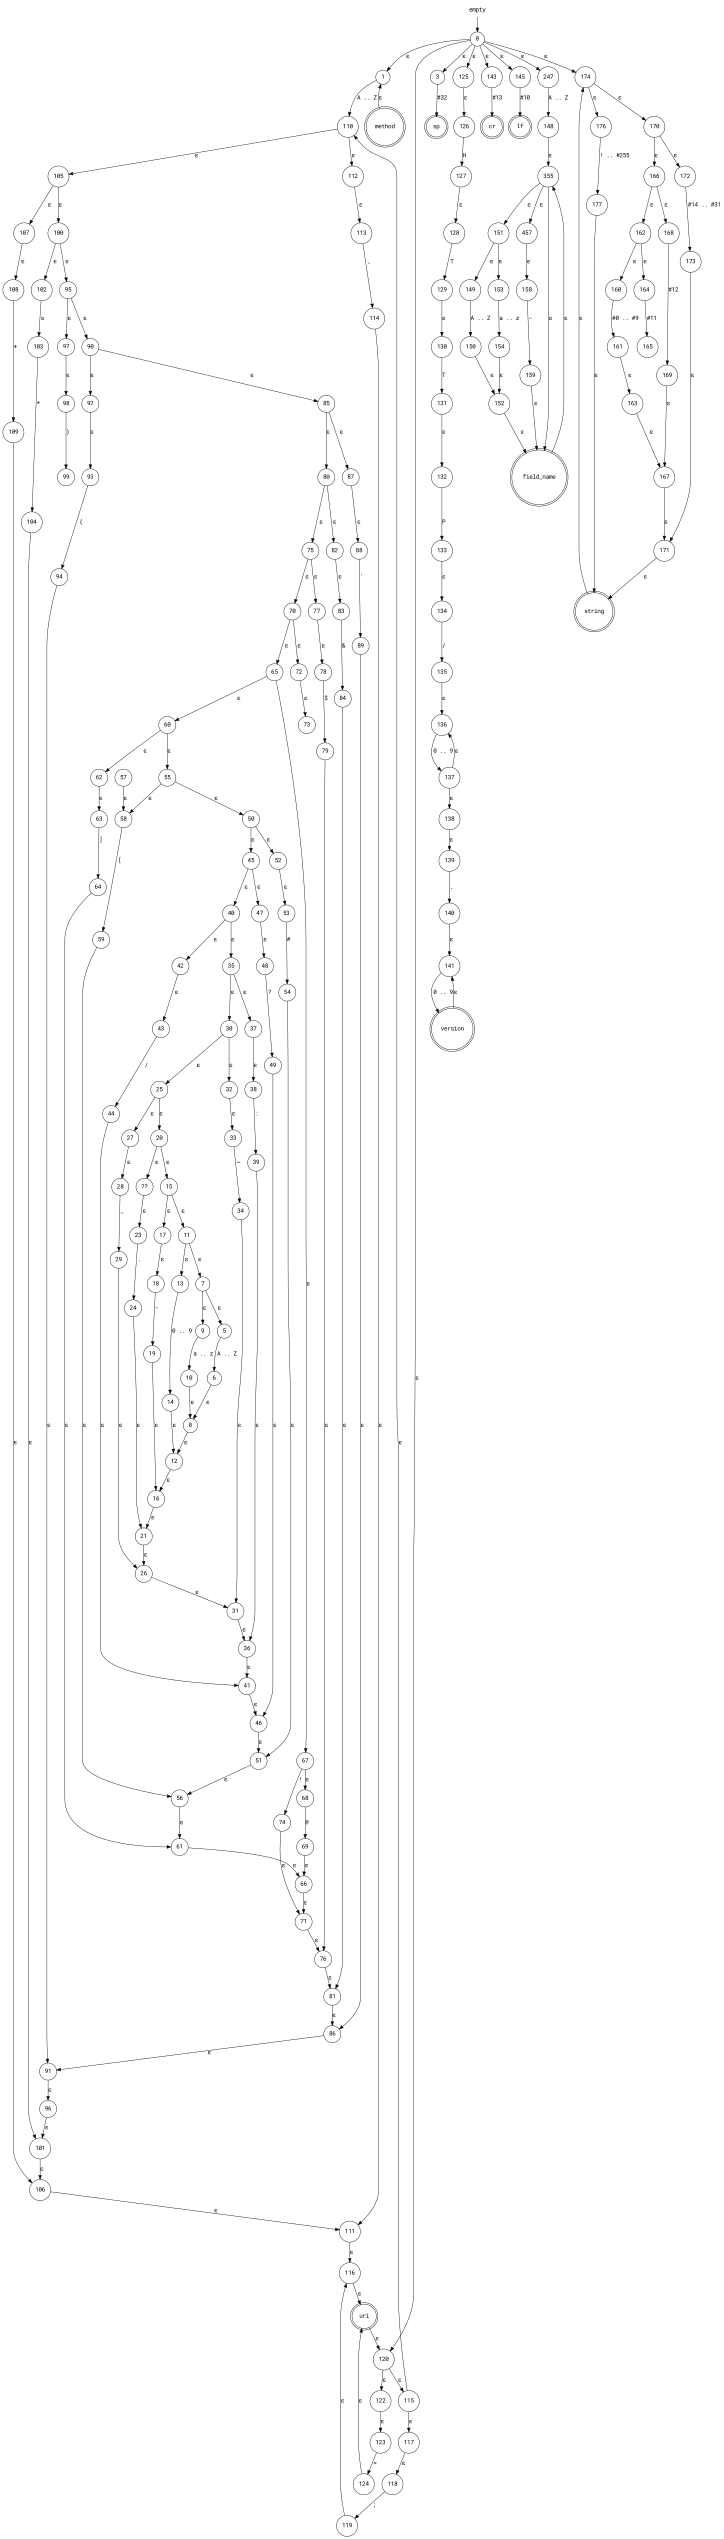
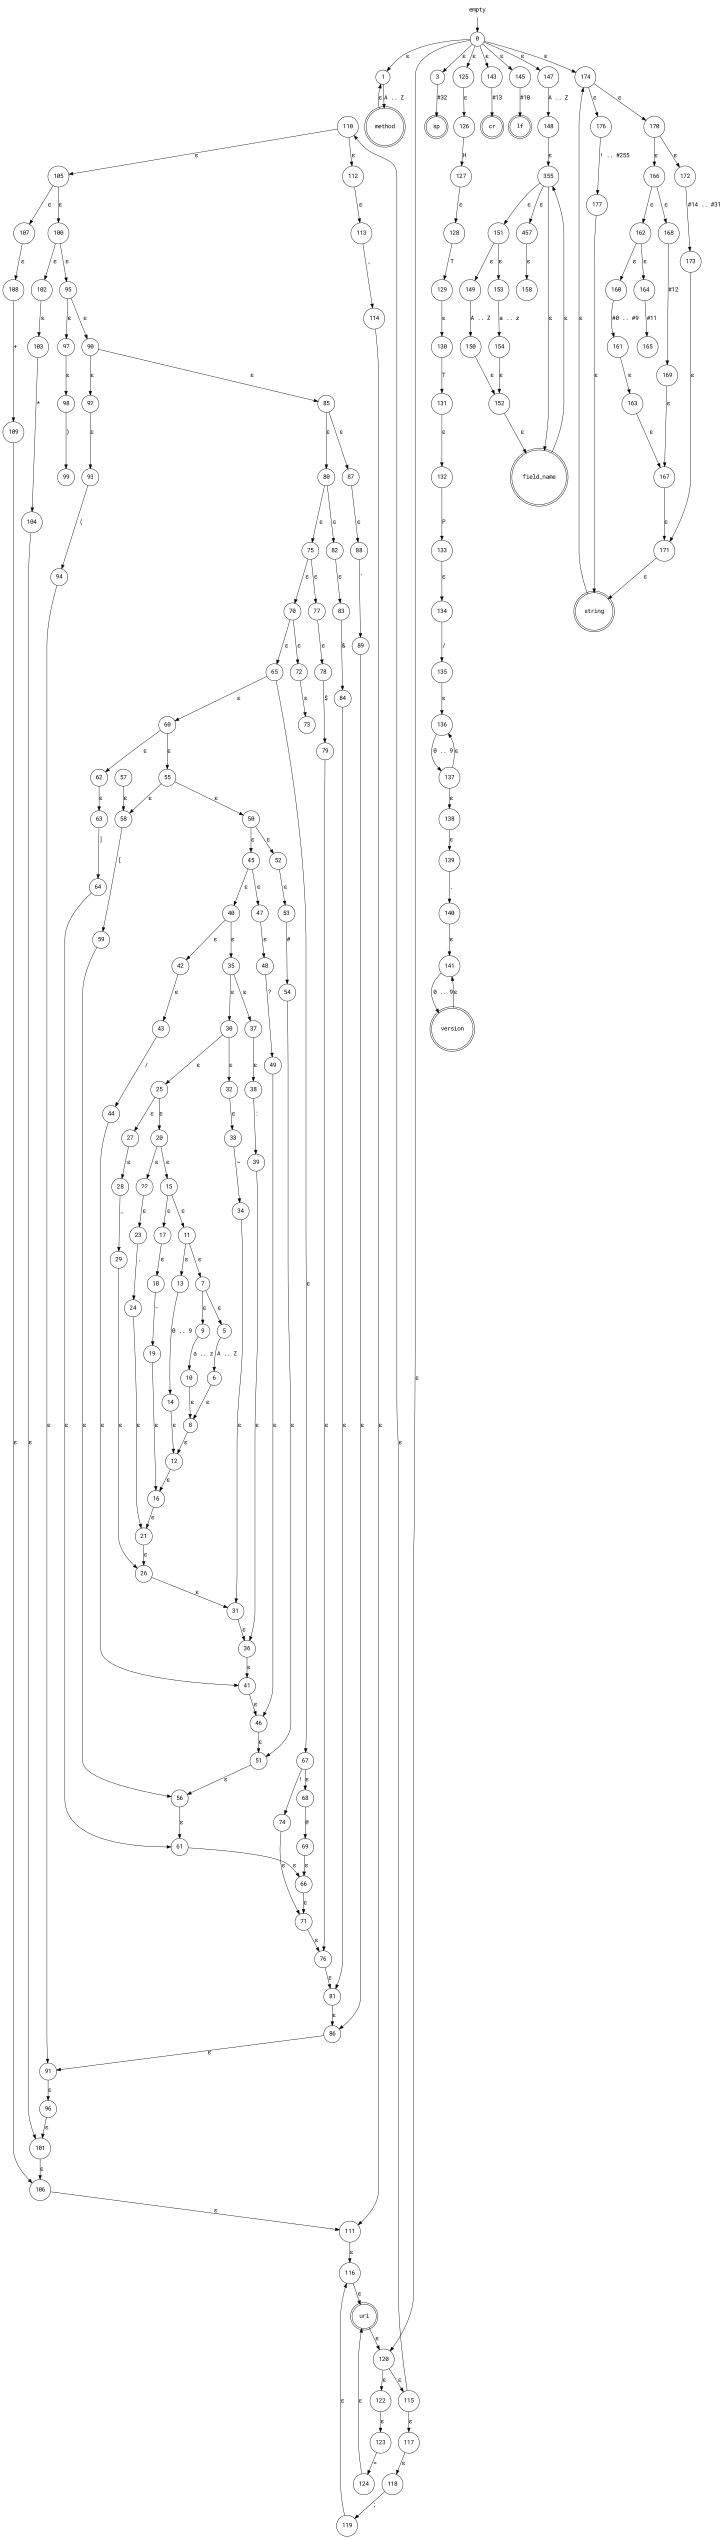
(548, 77) -> (548, 77)
(359, 93) -> (384, 94)
(530, 375) -> none
